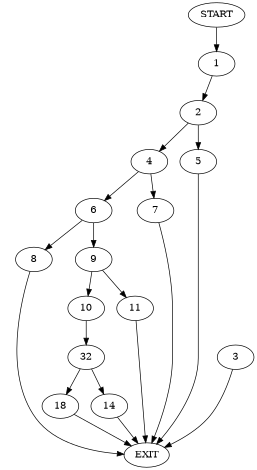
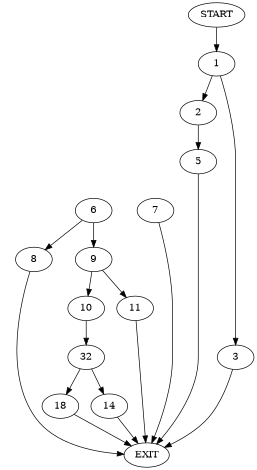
(149, 162) -> none
none -> (236, 206)
